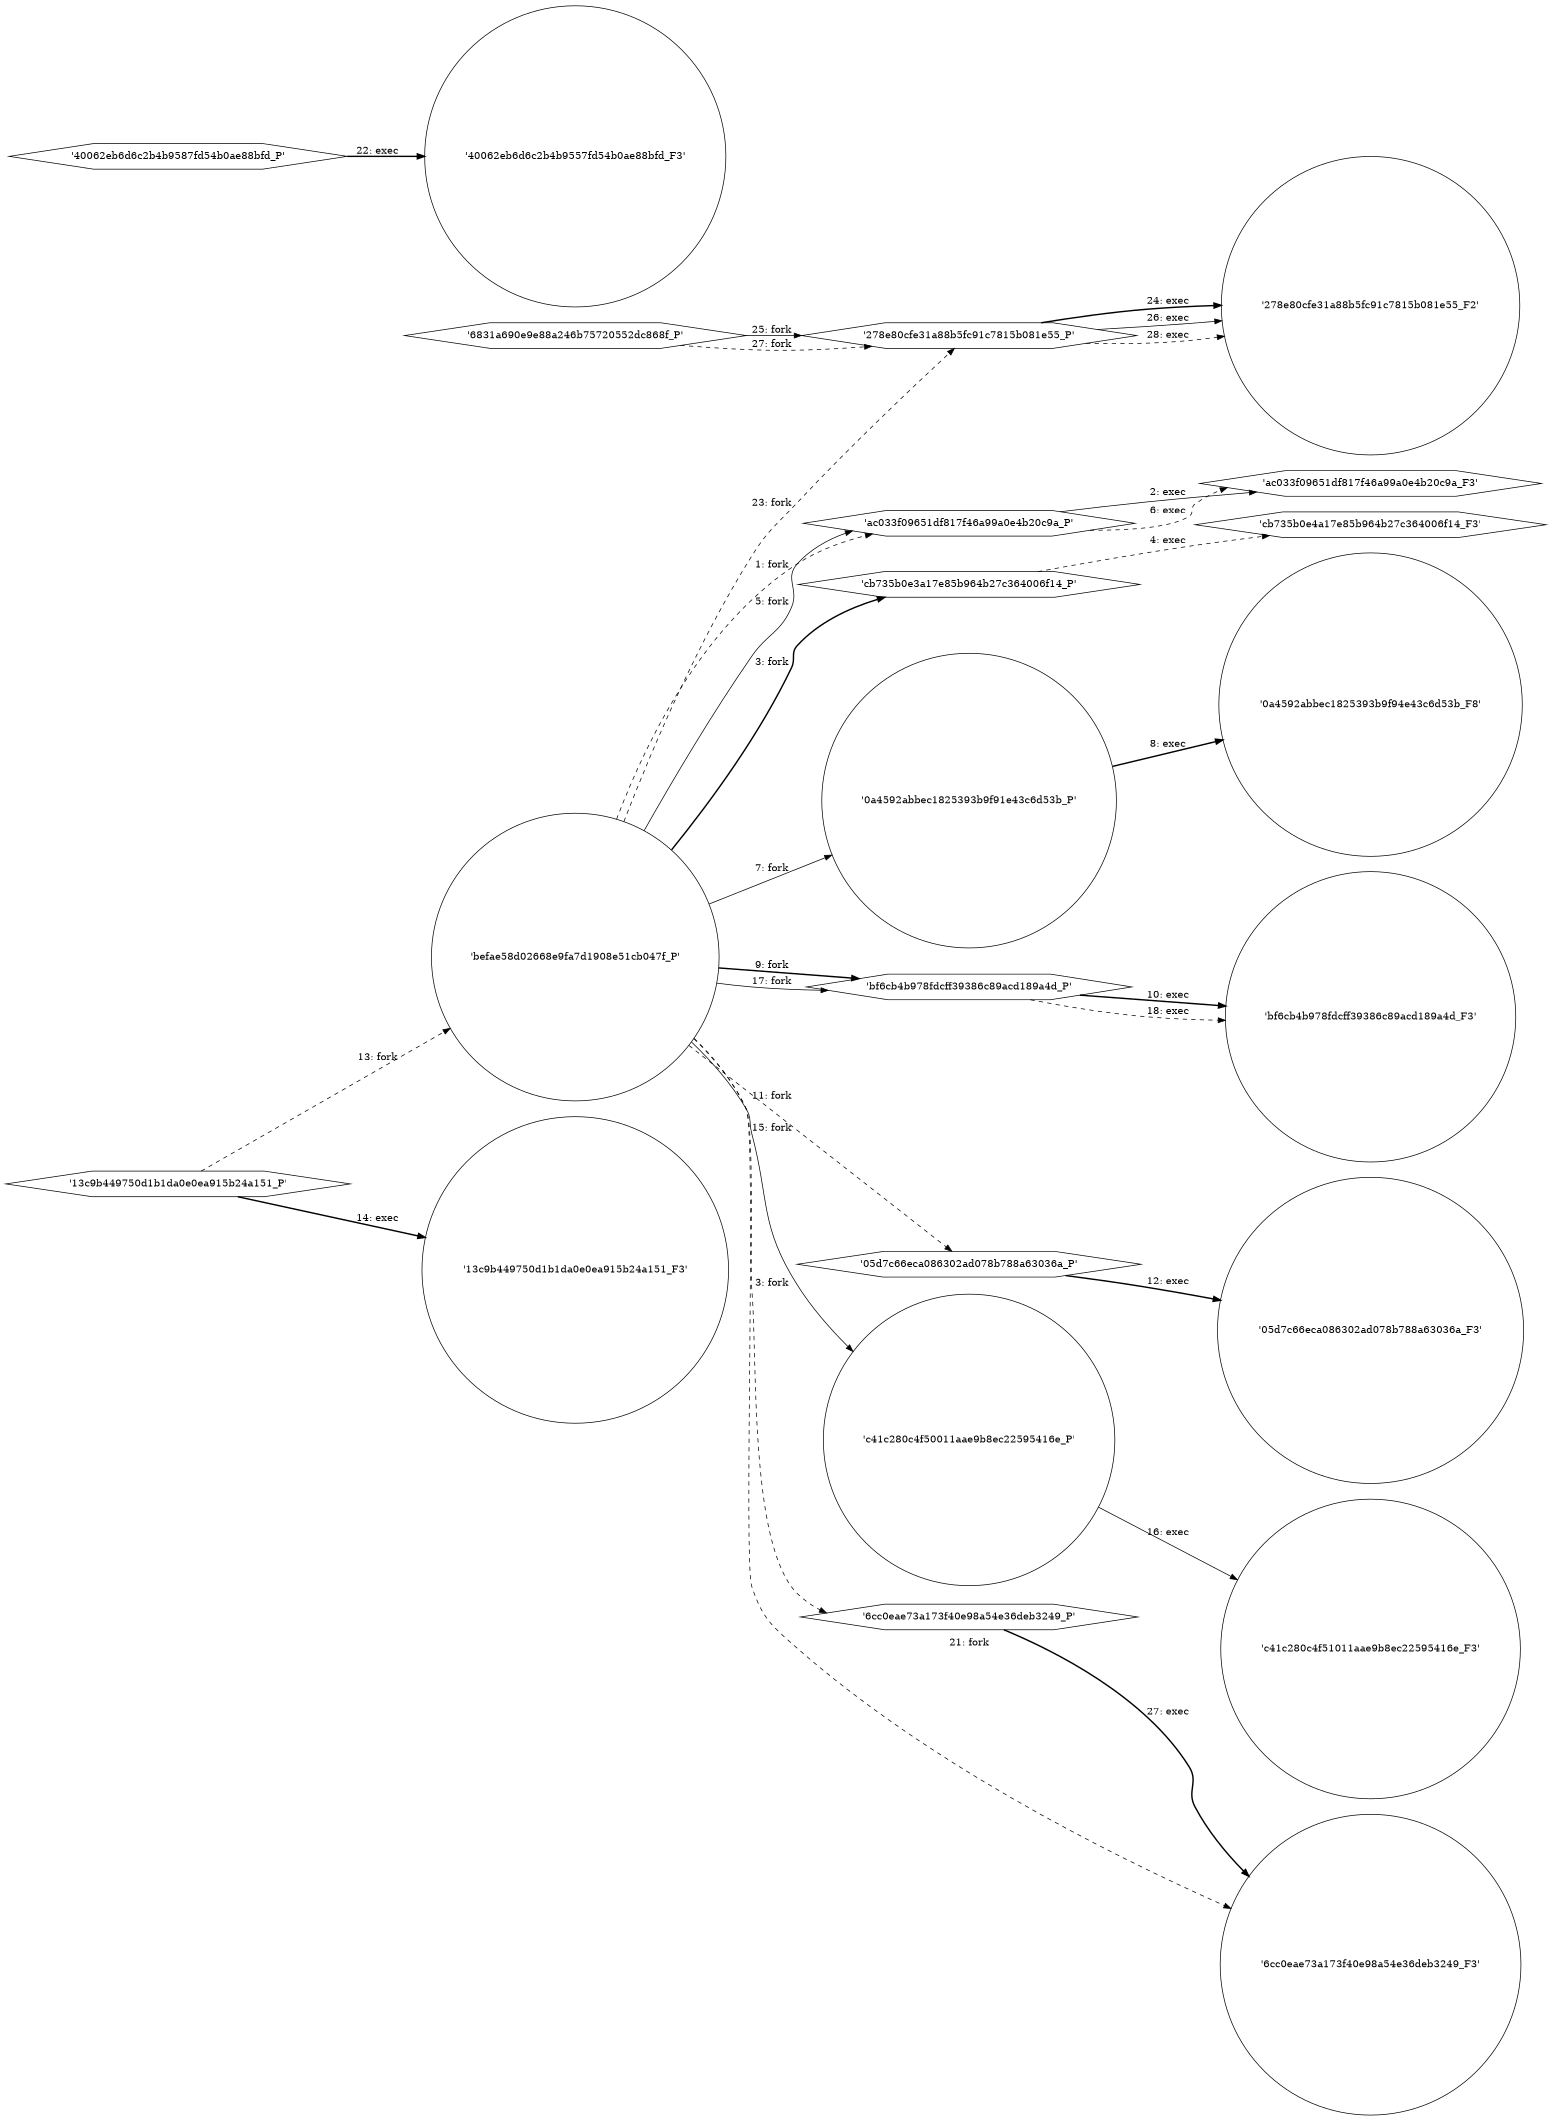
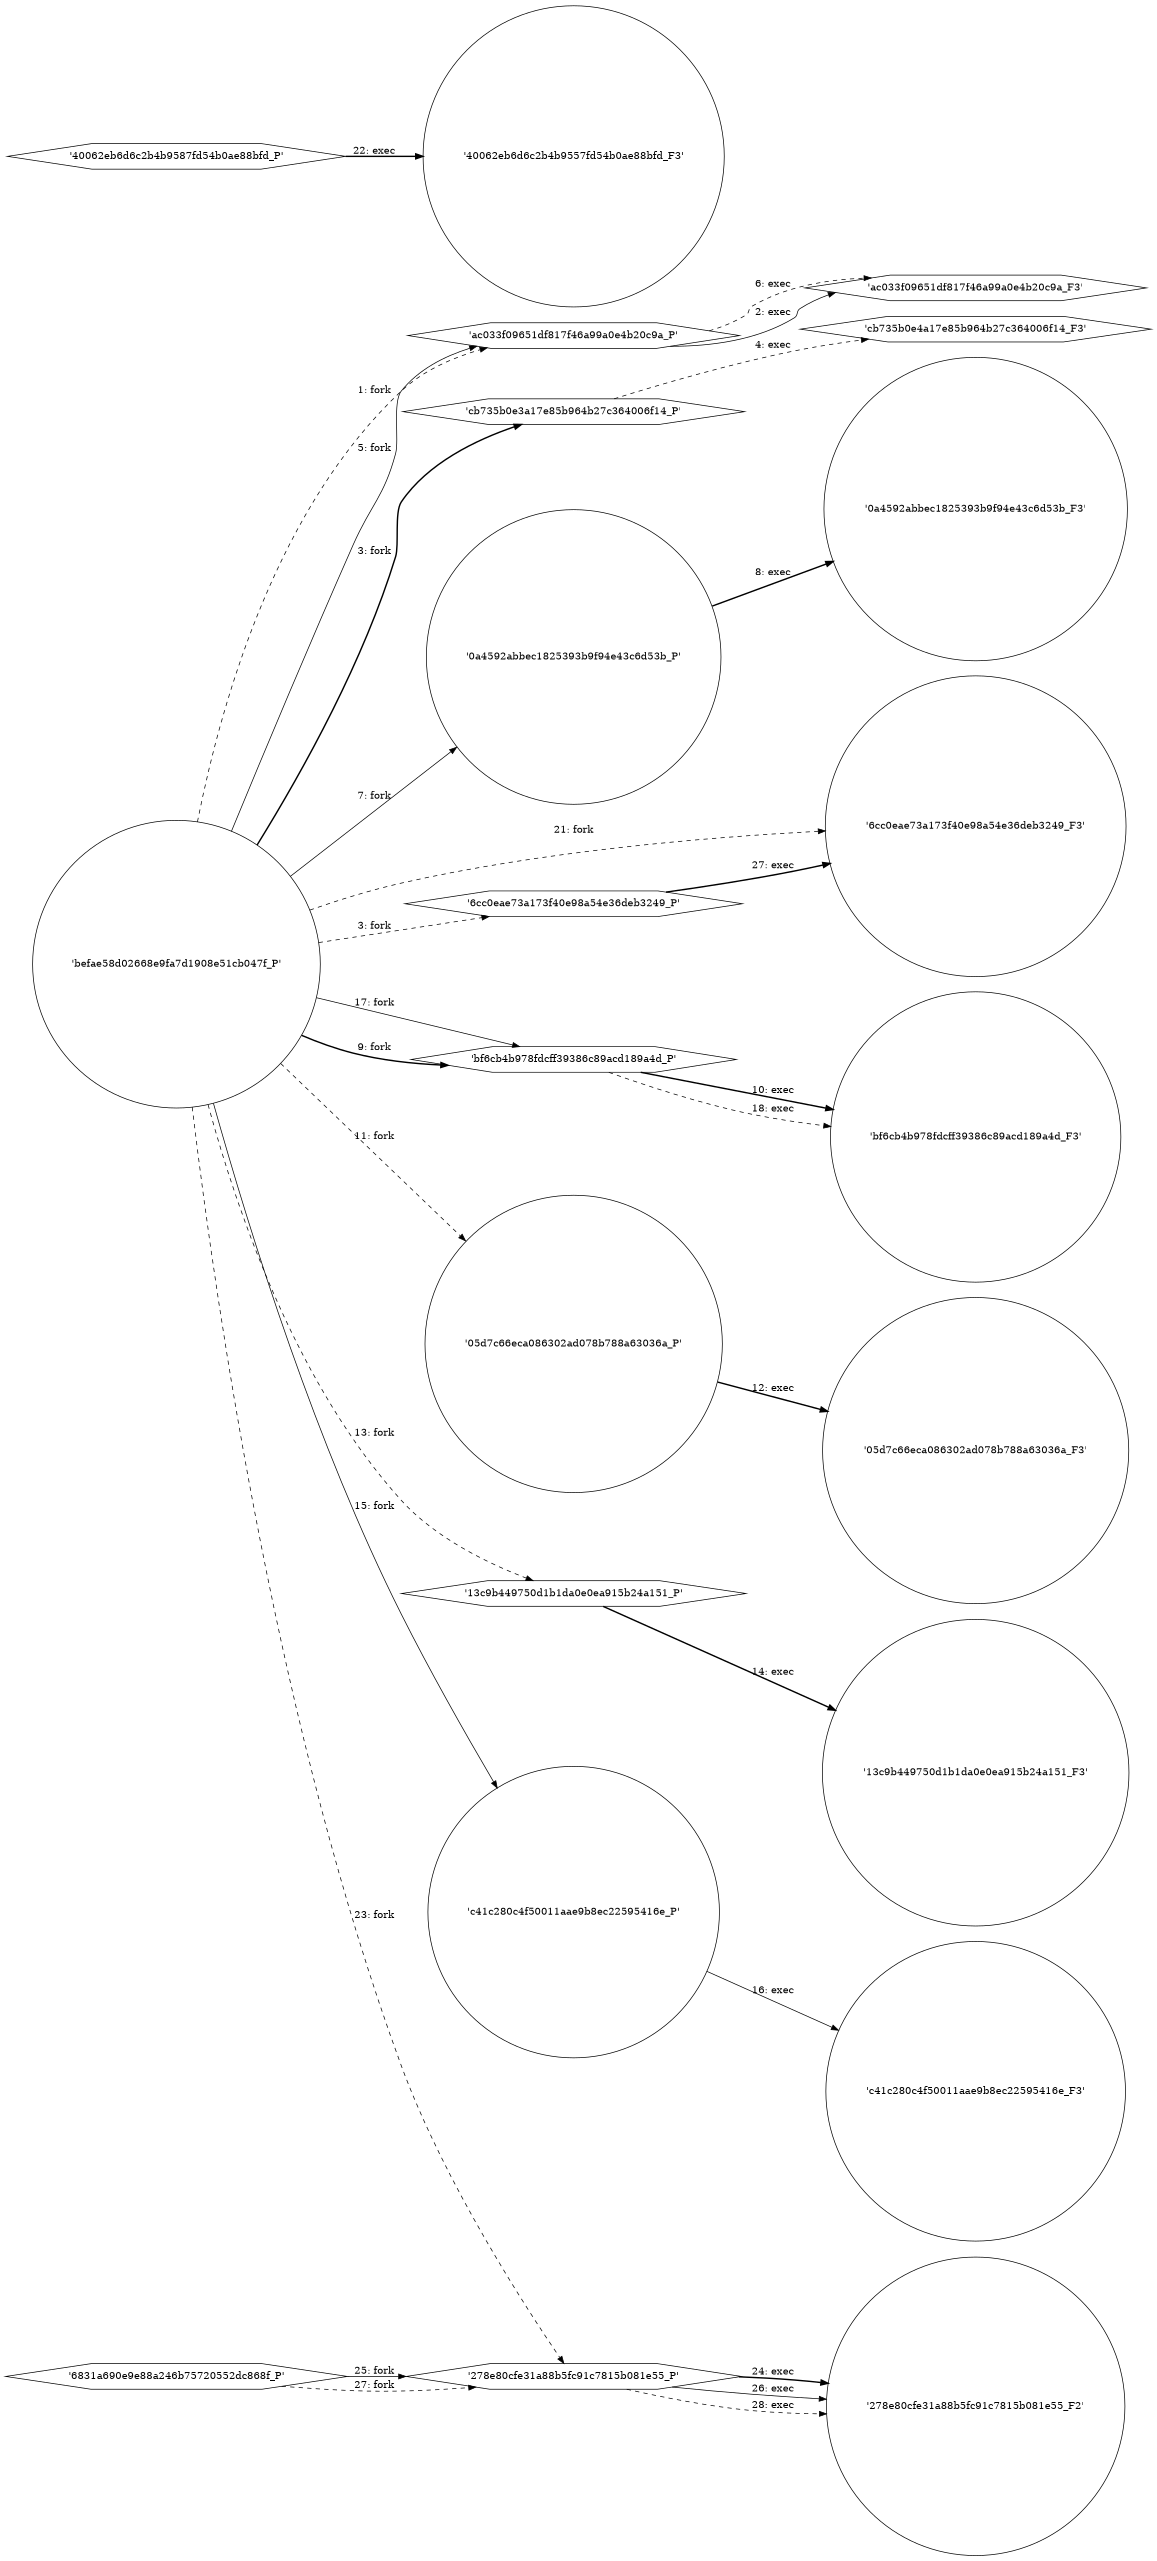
(1371, 705) -> (976, 509)
(969, 801) -> (574, 657)
(323, 1102) -> (317, 1380)
(969, 1264) -> (574, 1344)
(1371, 1649) -> (976, 2091)
